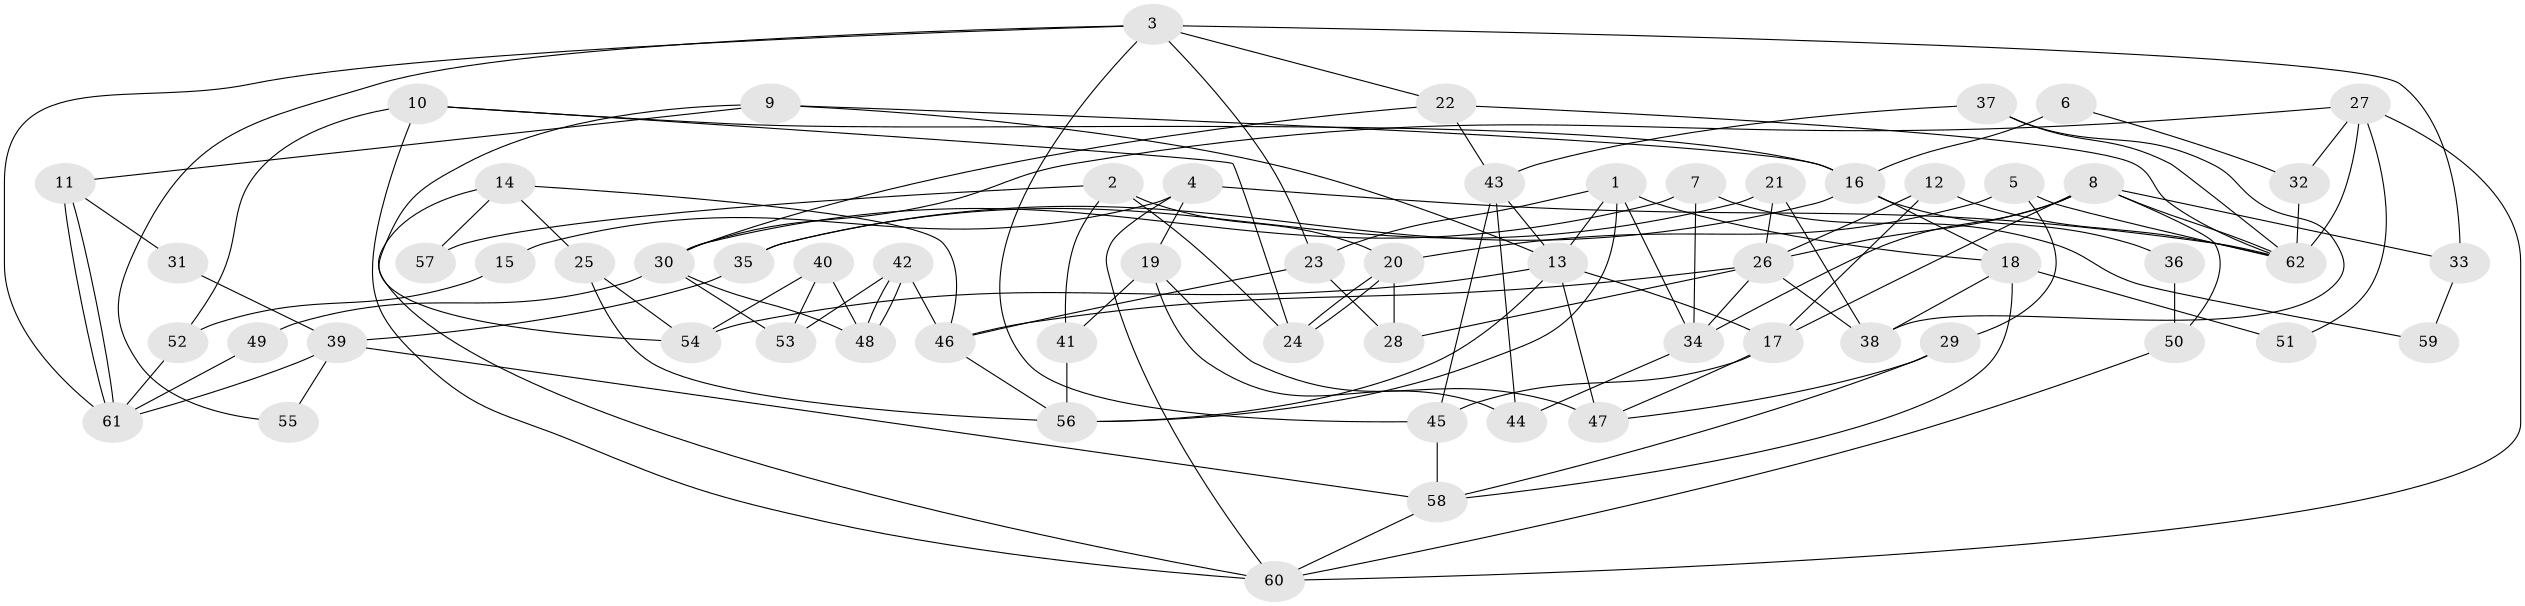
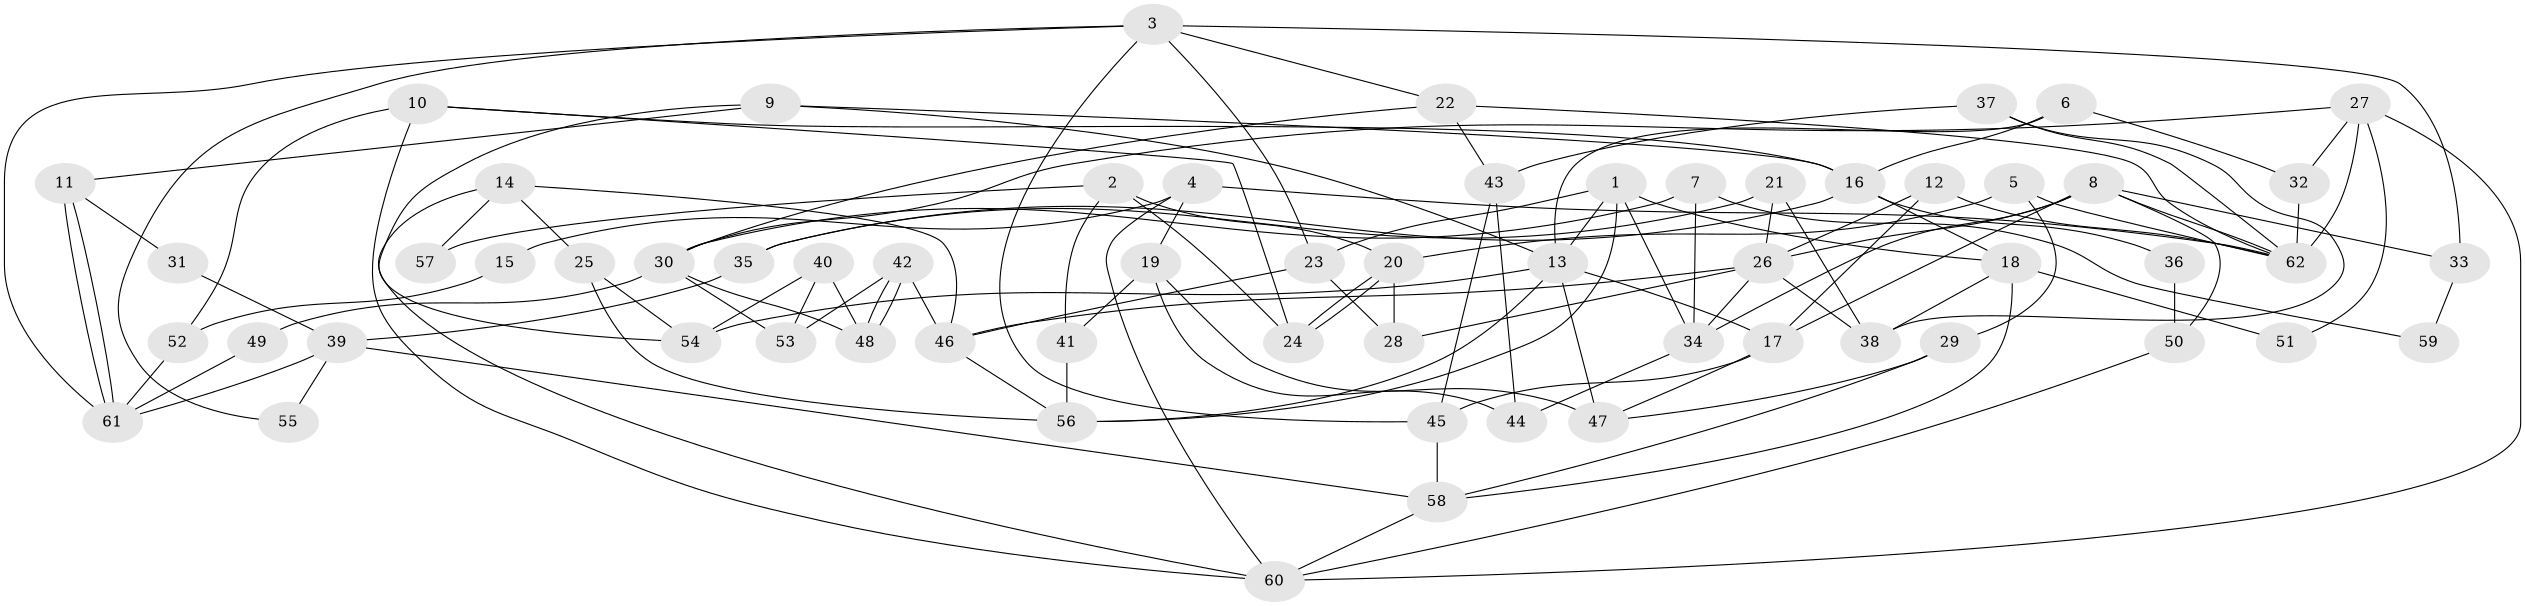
(1524, 221) -> (1765, 128)
